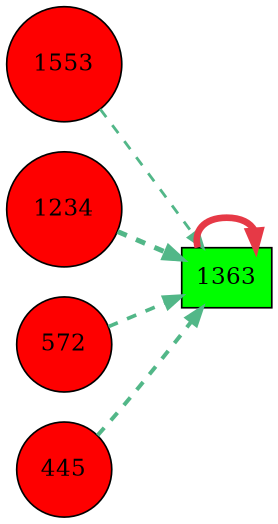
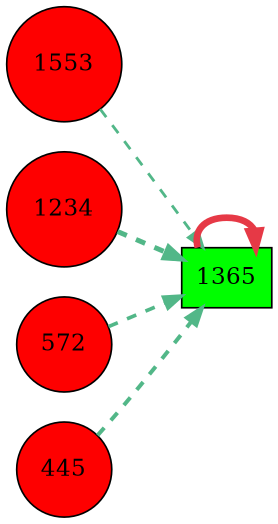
(227, 278) -> (227, 278)
